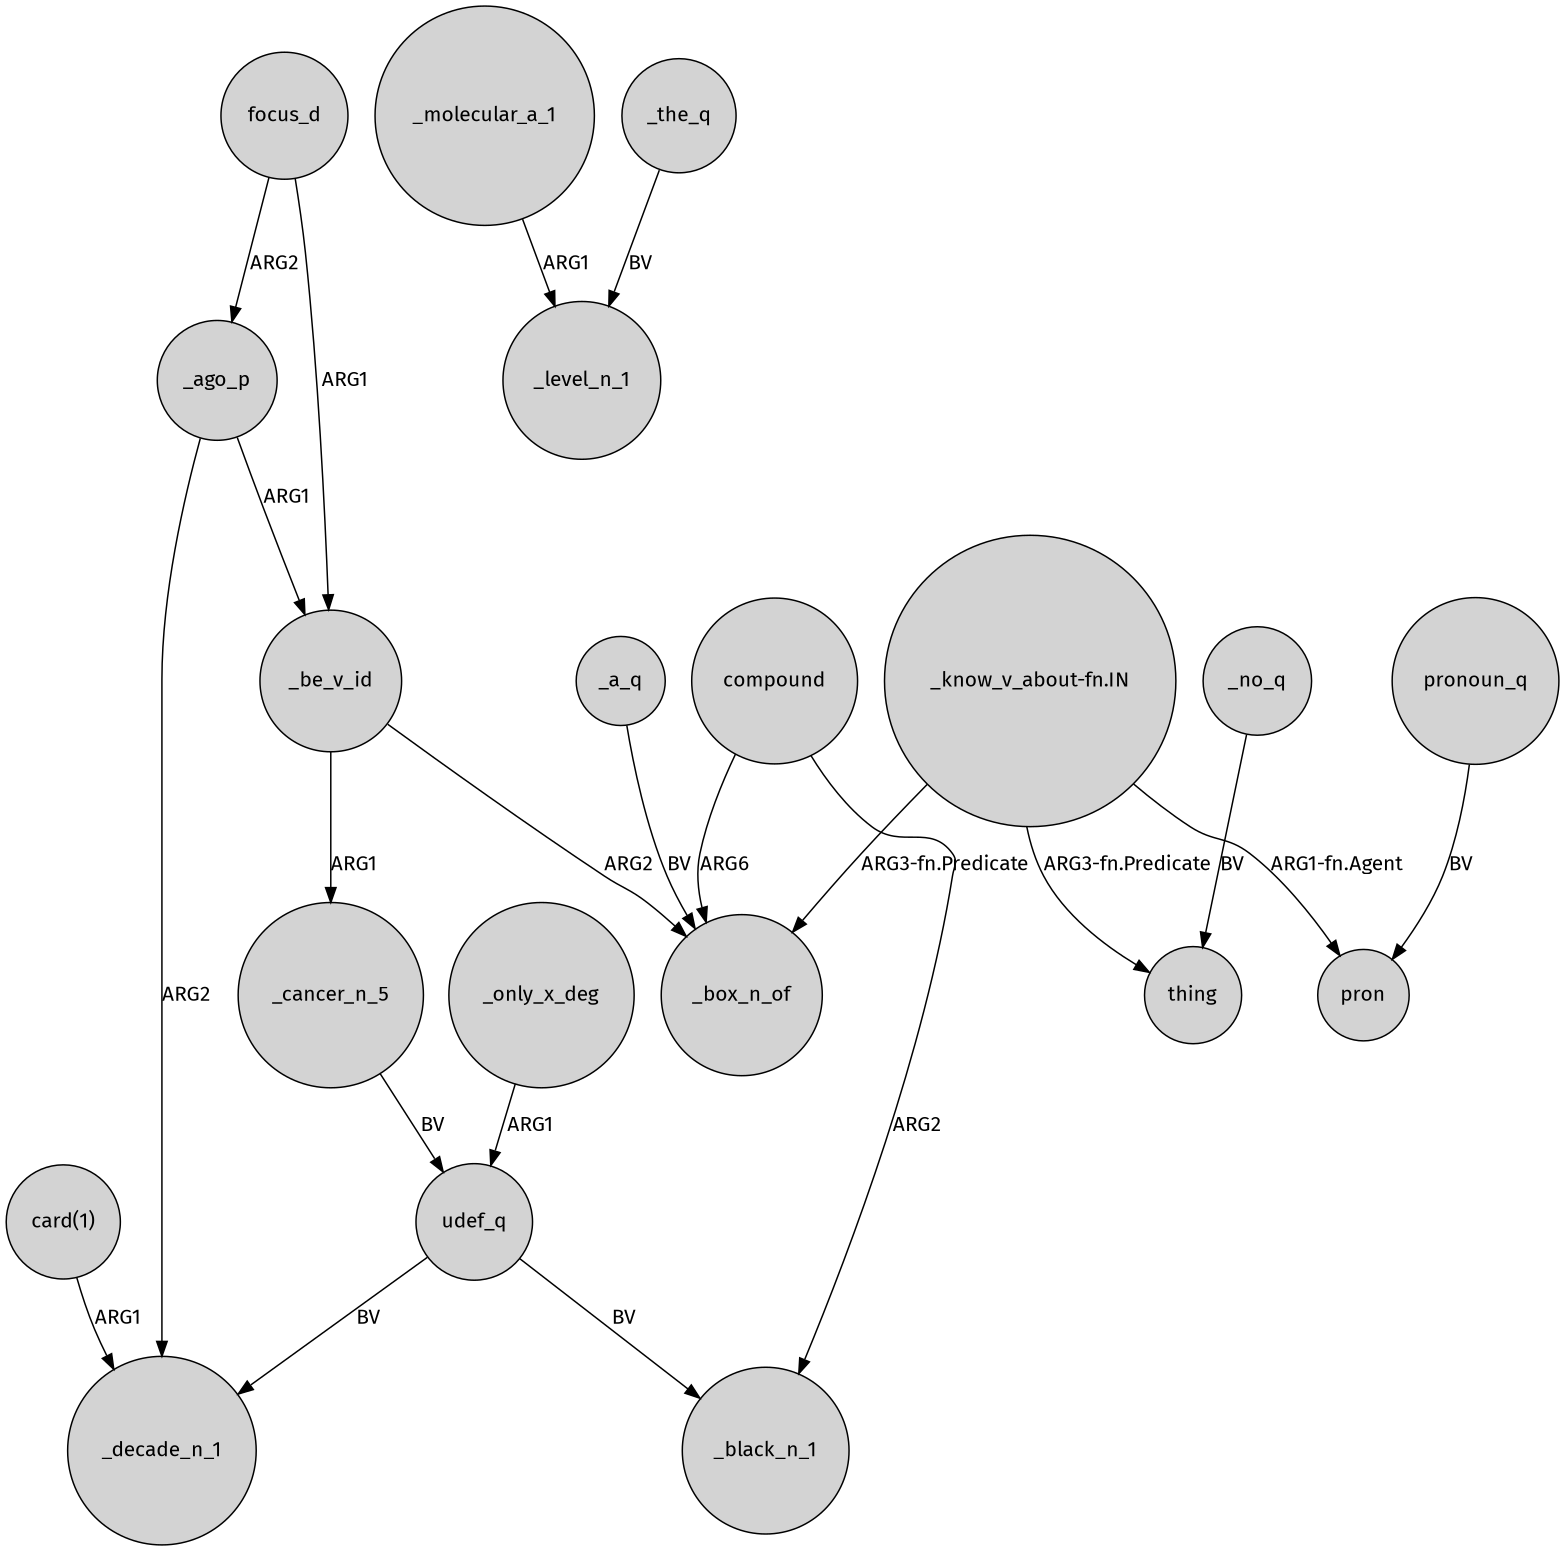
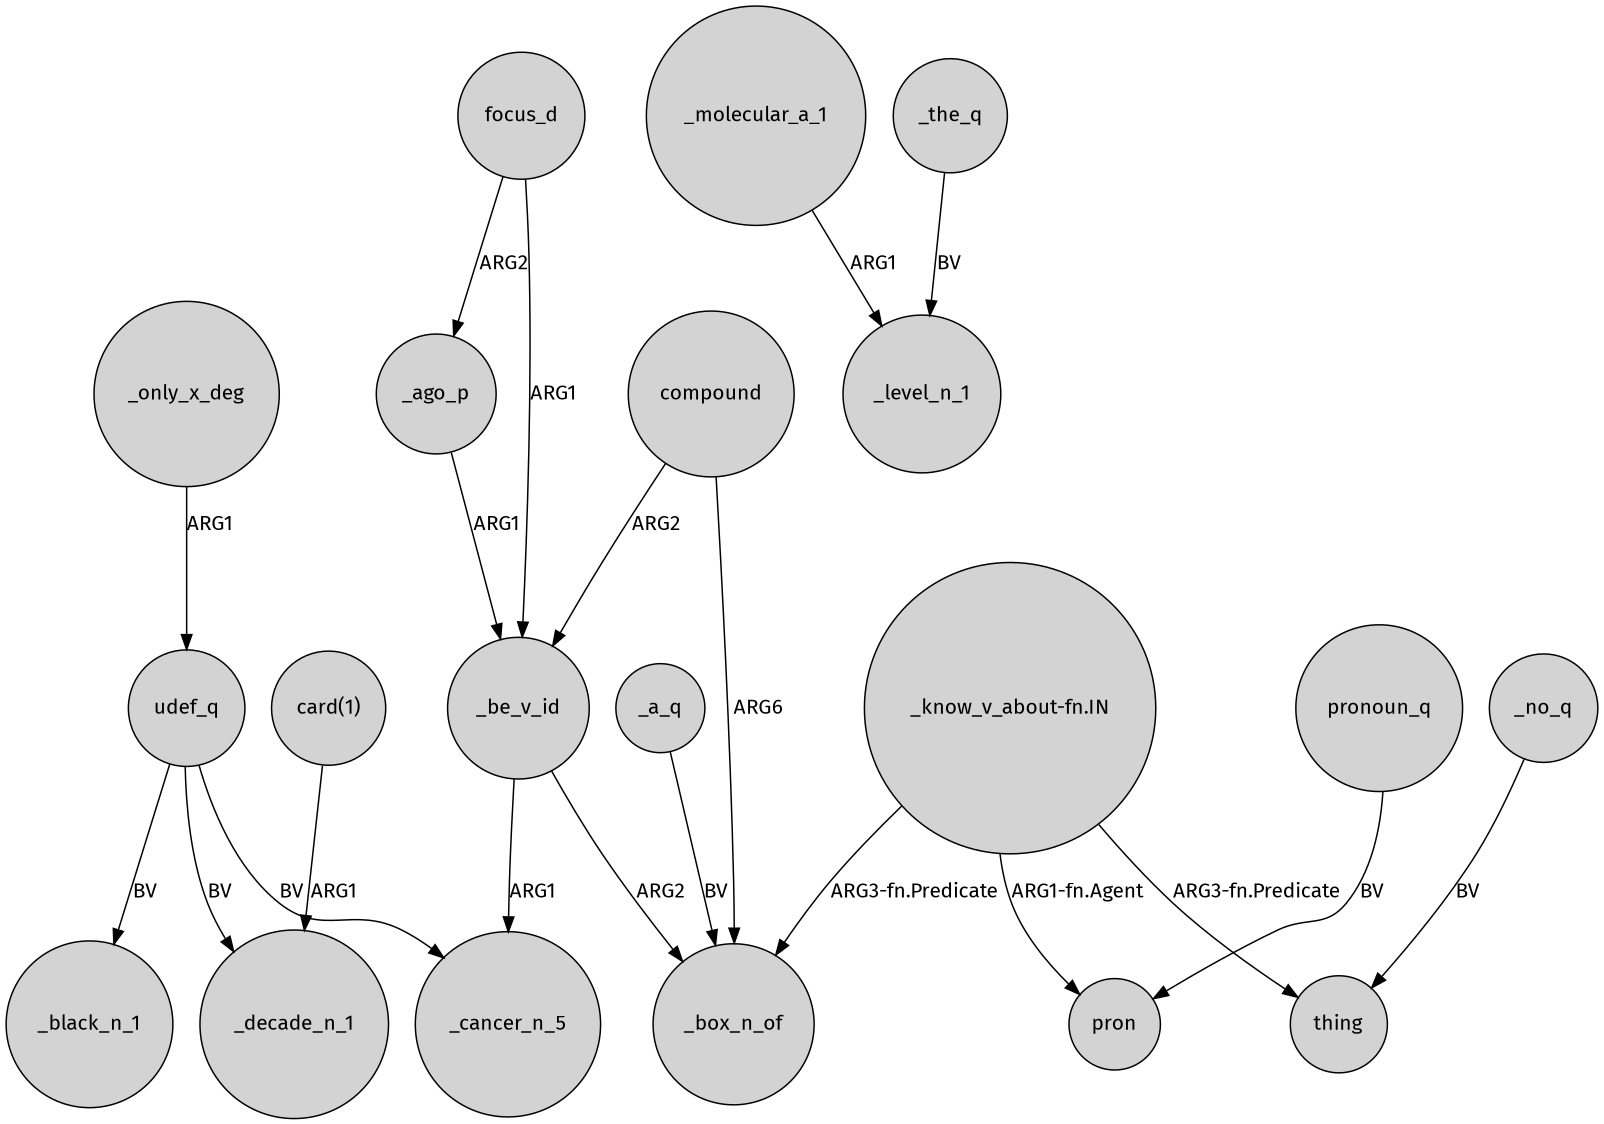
(162, 888) -> none
(921, 1023) -> (612, 547)
(407, 1116) -> (280, 904)
